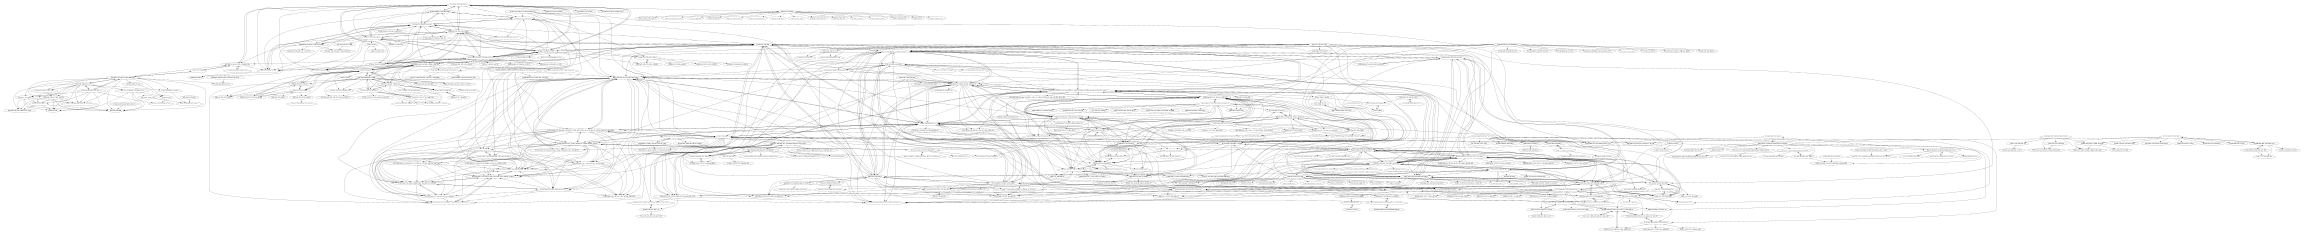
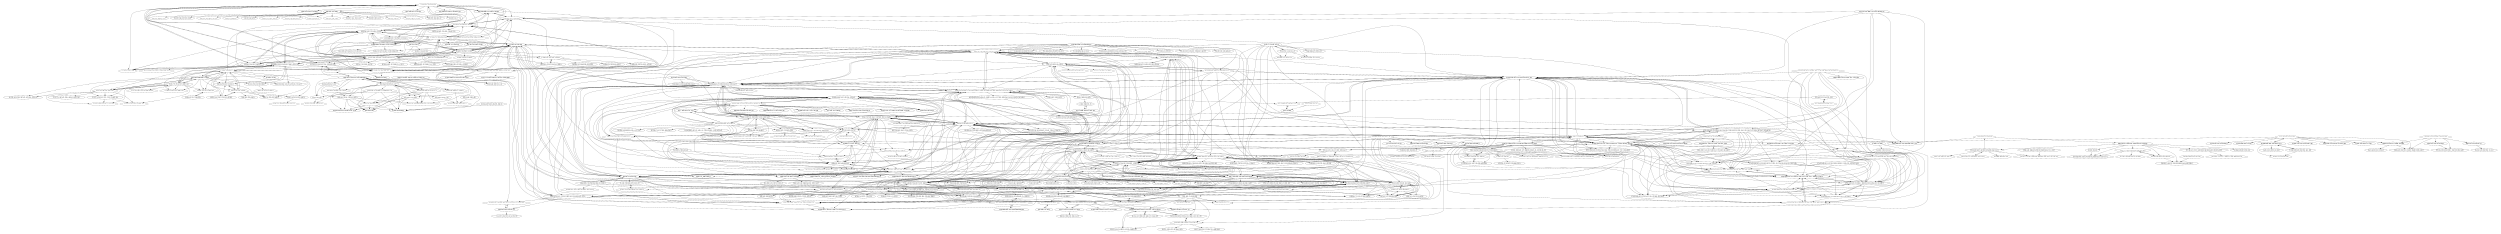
(238, 71) -> none
(813, 178) -> (815, 206)
